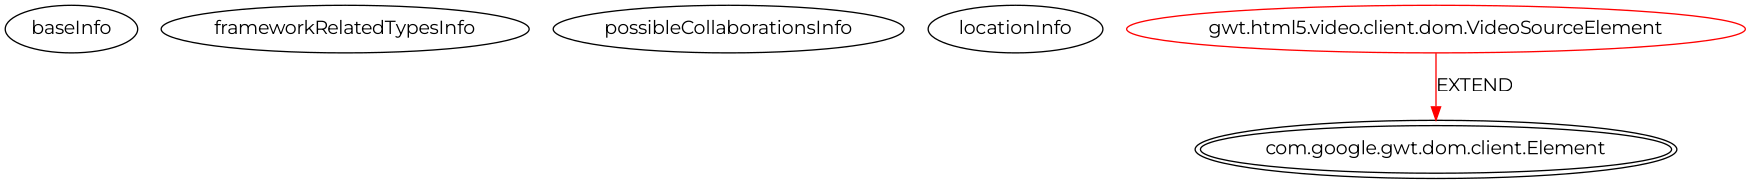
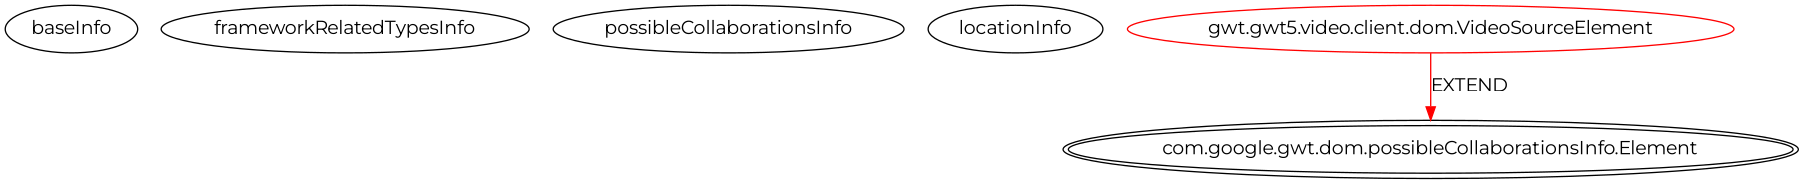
(1436, 29) -> (1431, 29)
(1436, 149) -> (1431, 149)
